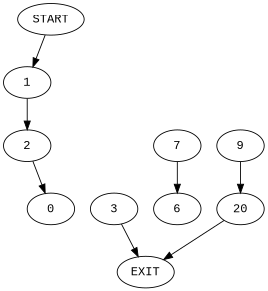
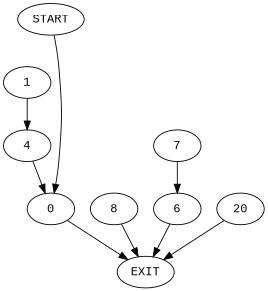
(41, 47) -> (61, 110)
(27, 146) -> (27, 146)
(241, 146) -> none
(114, 209) -> (114, 209)
none -> (164, 236)
none -> (94, 238)
